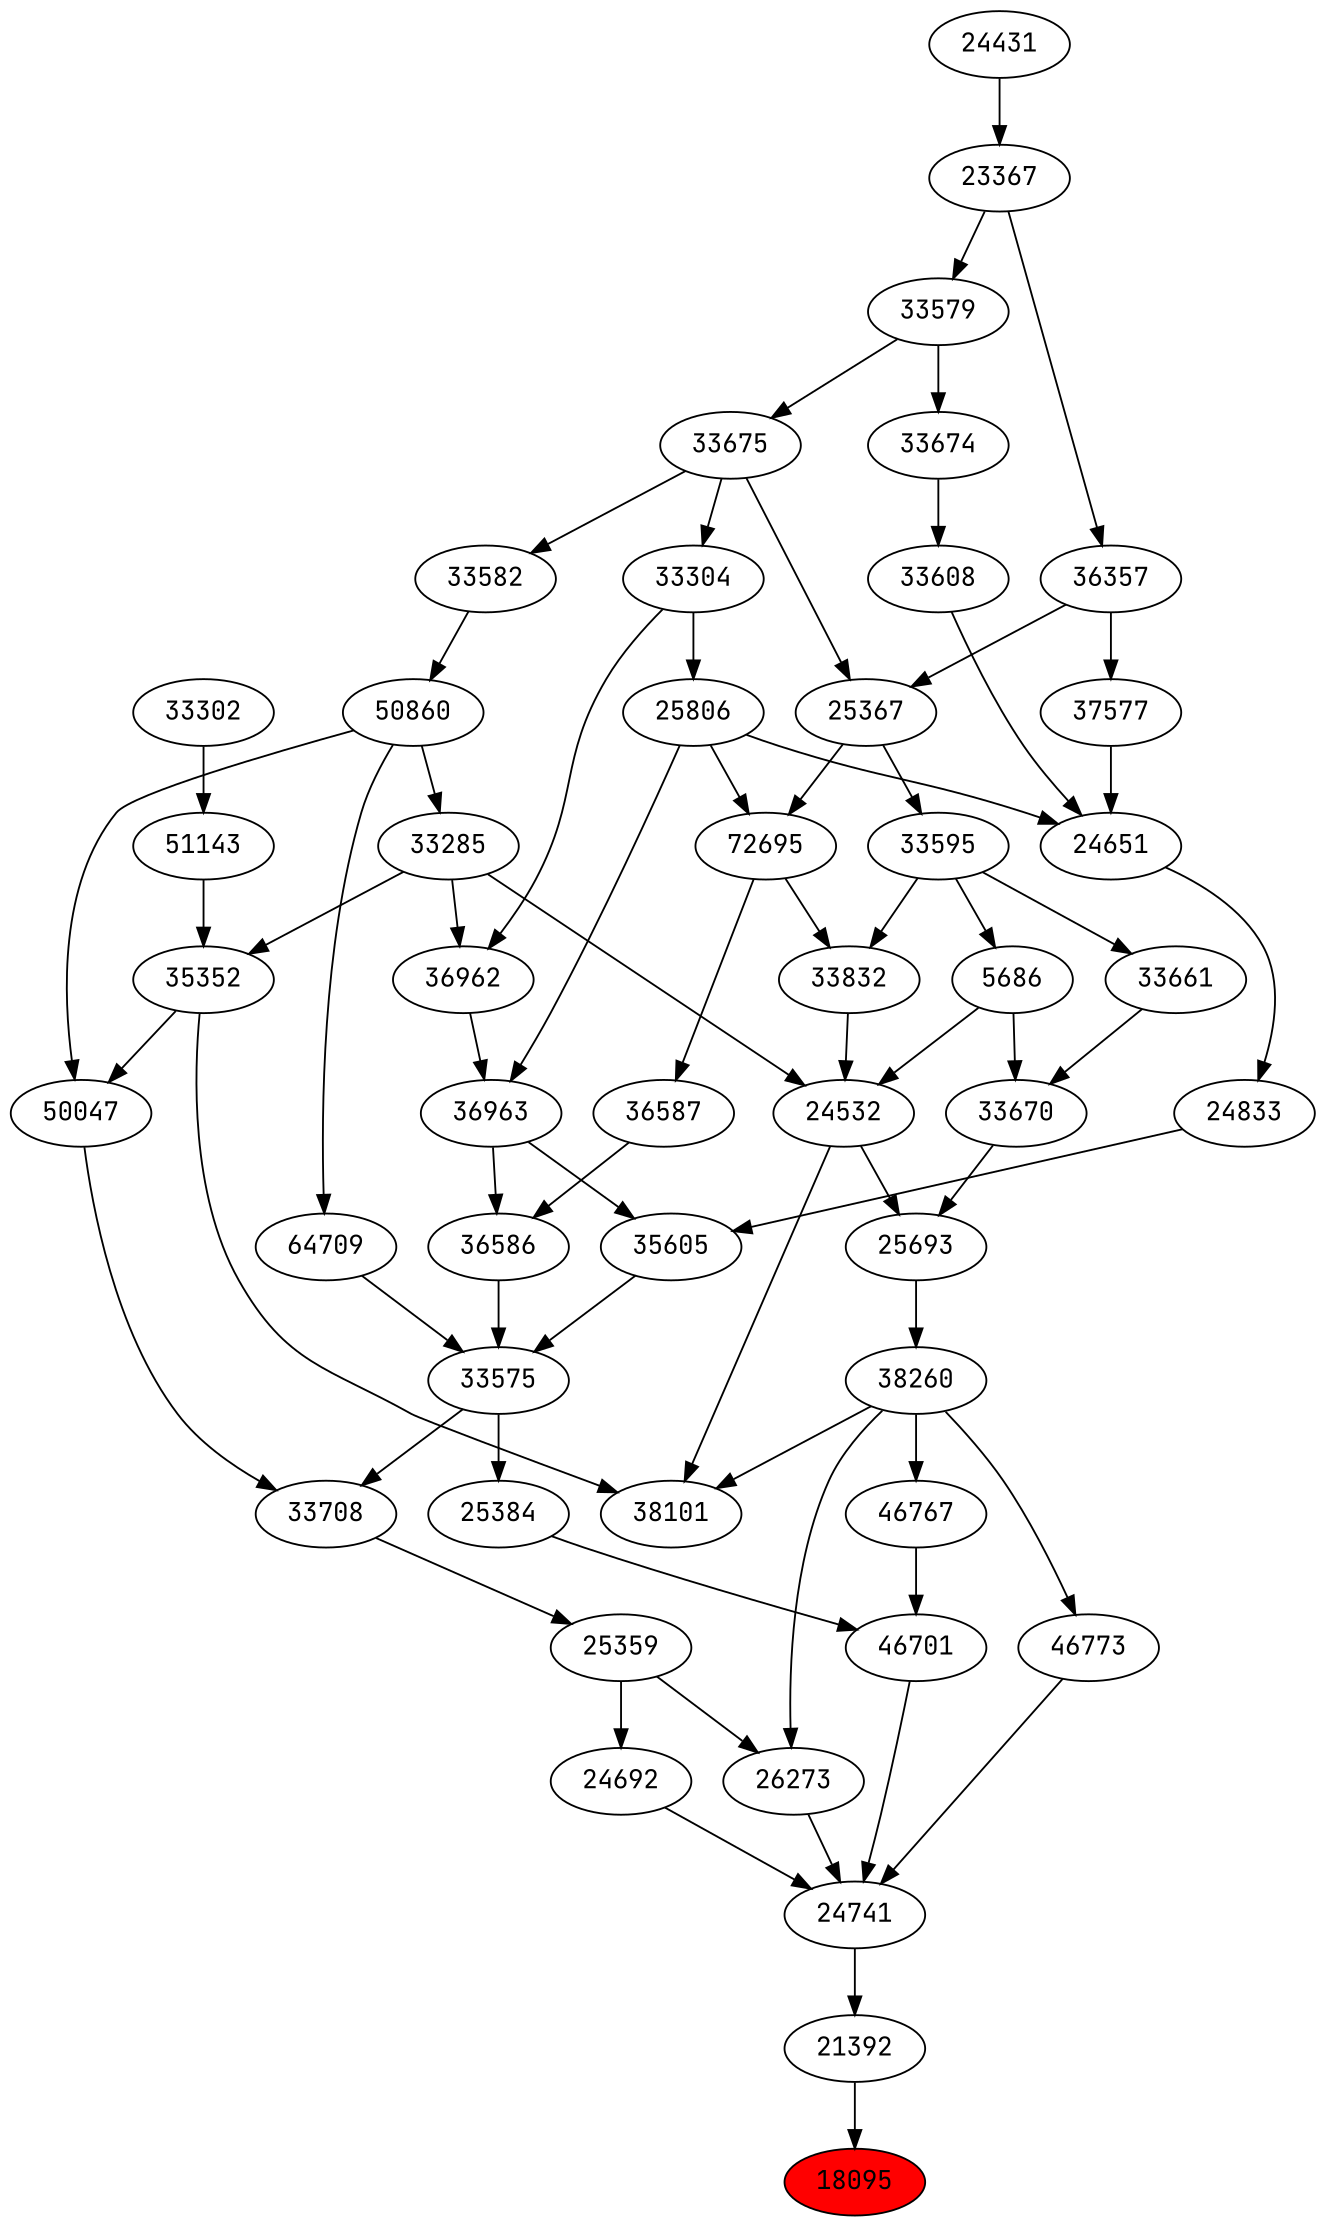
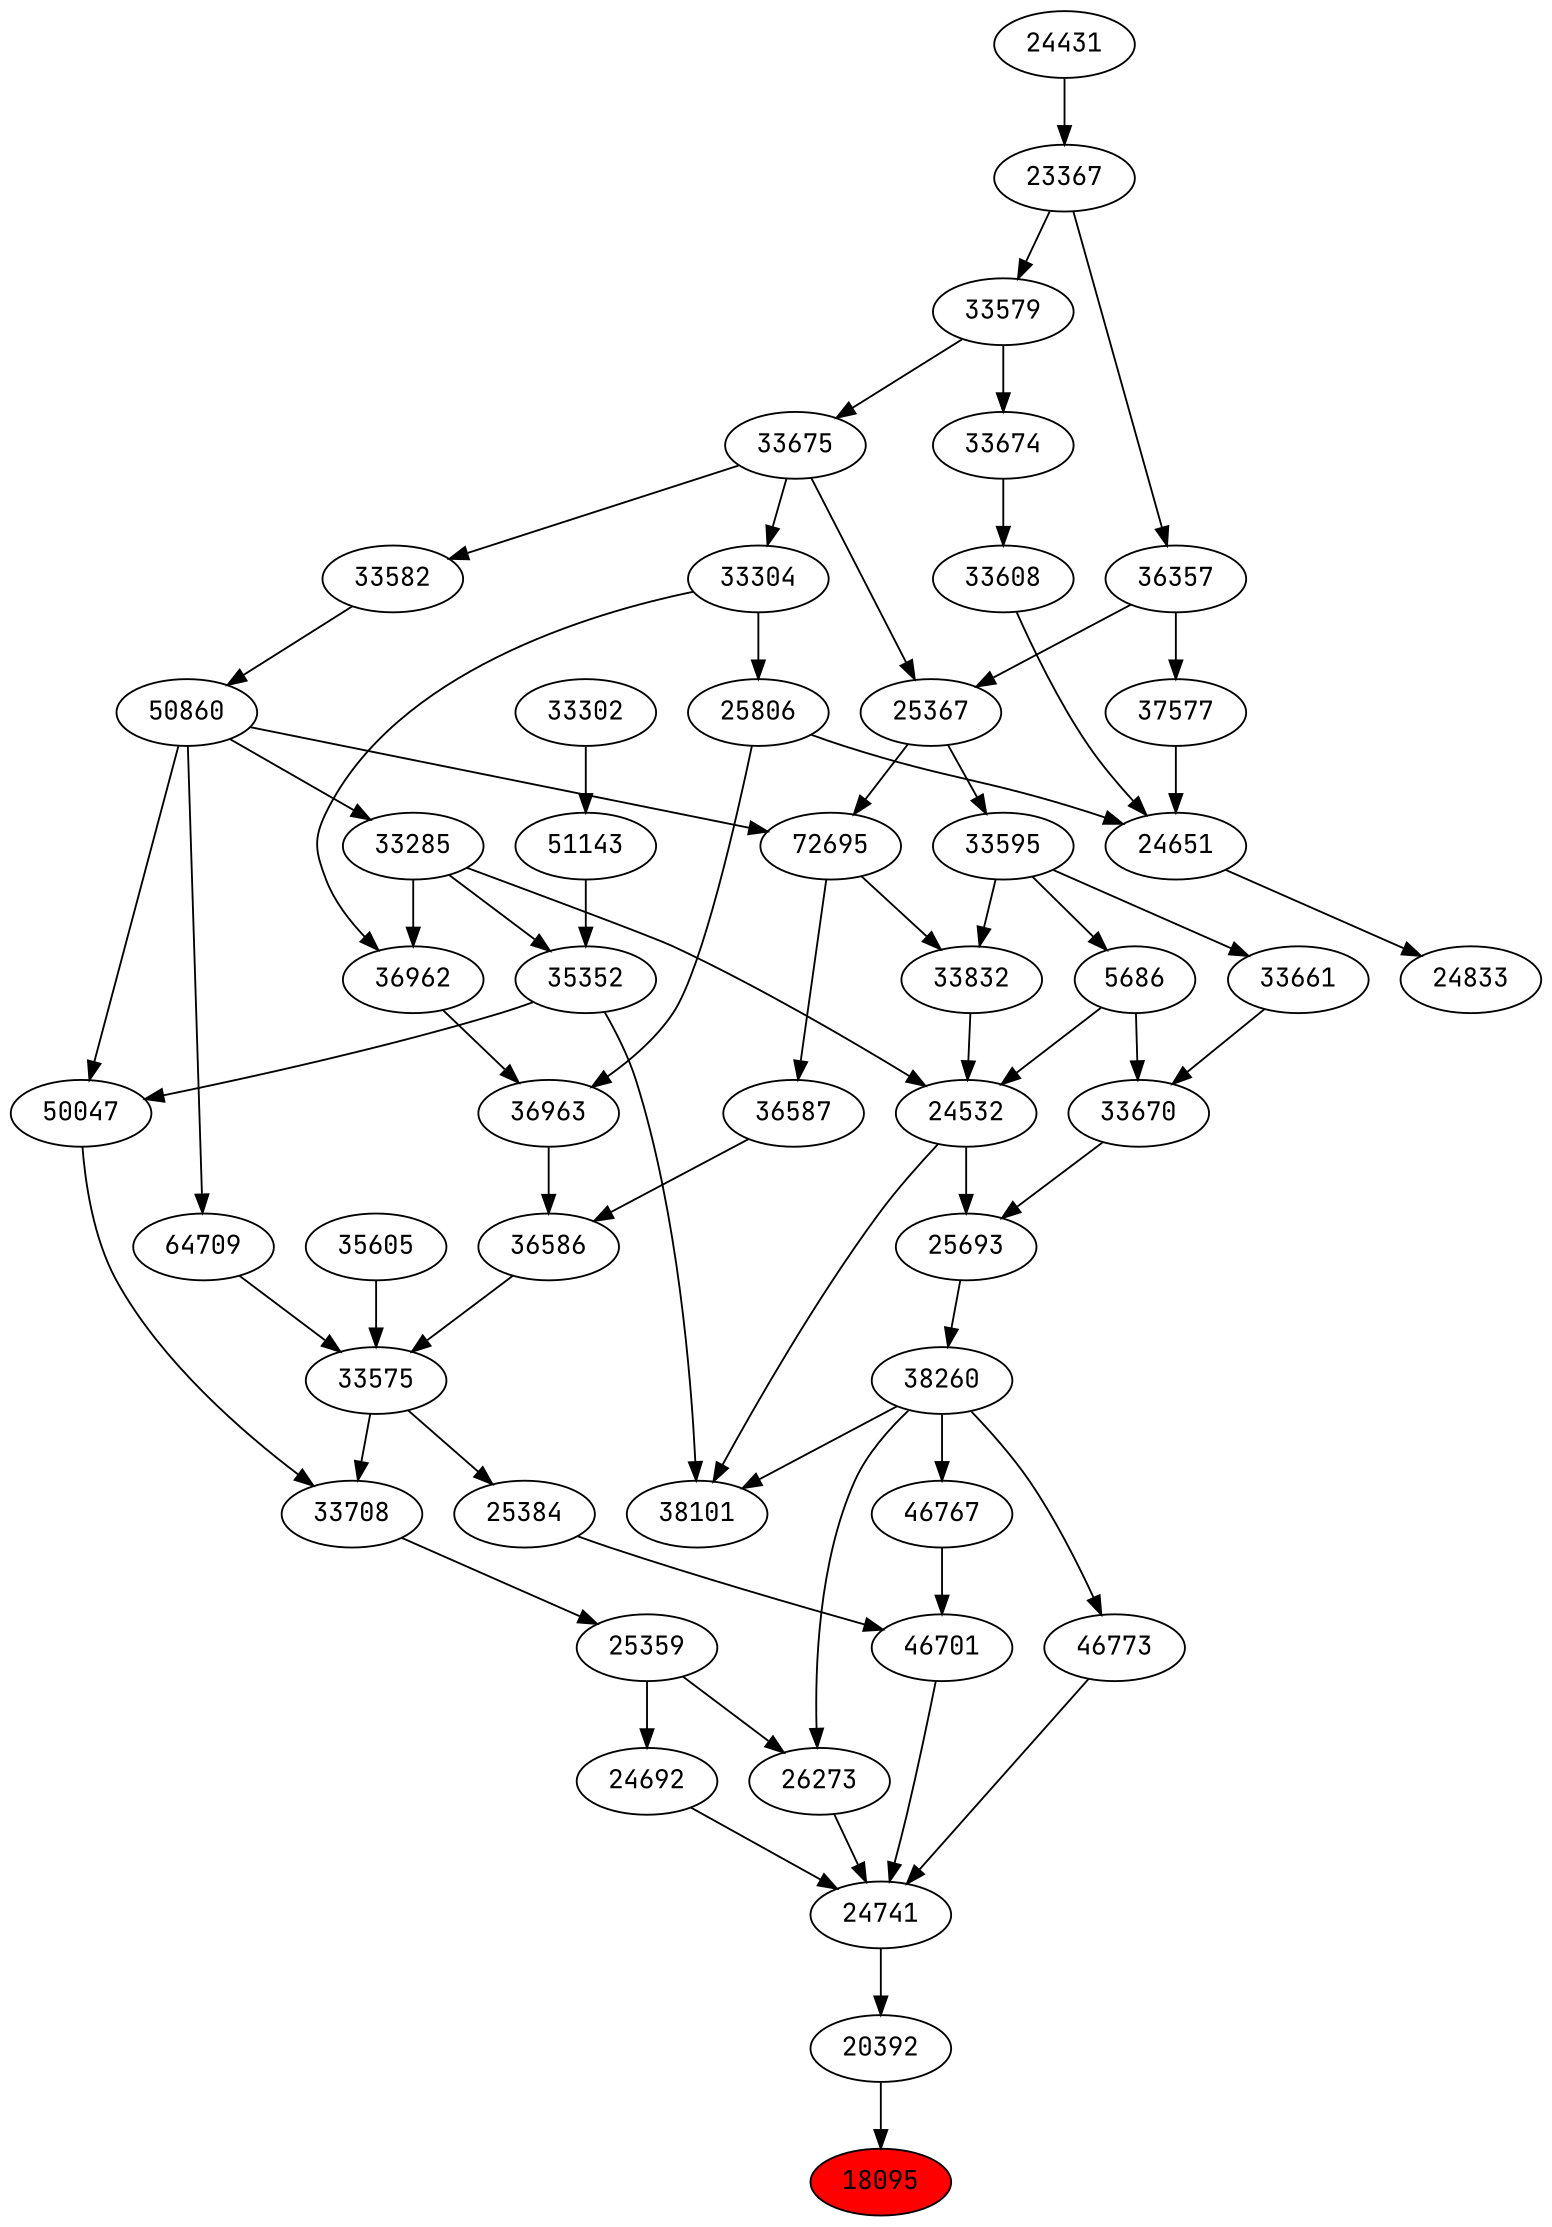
(725, 771) -> (500, 778)
(571, 1173) -> none
(988, 1173) -> none
(855, 2049) -> (881, 2049)
